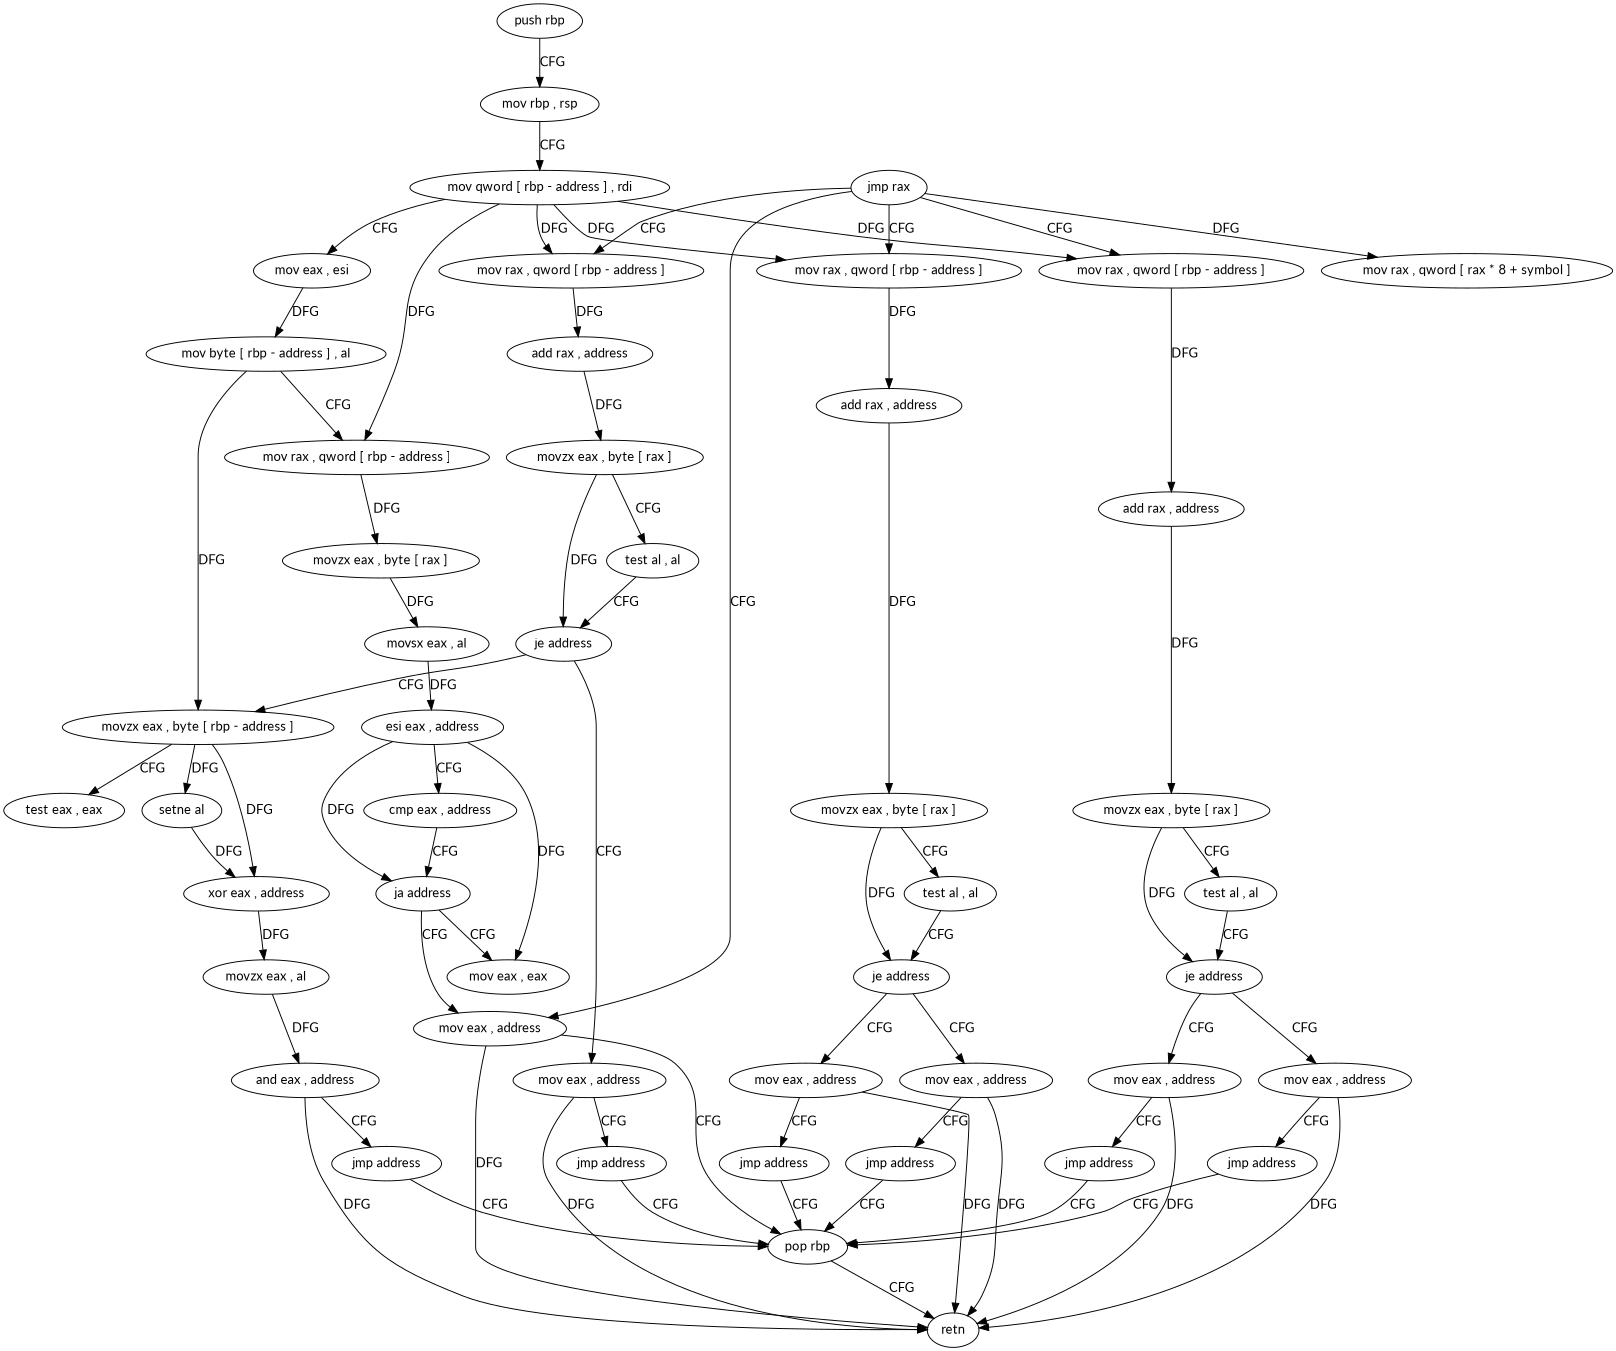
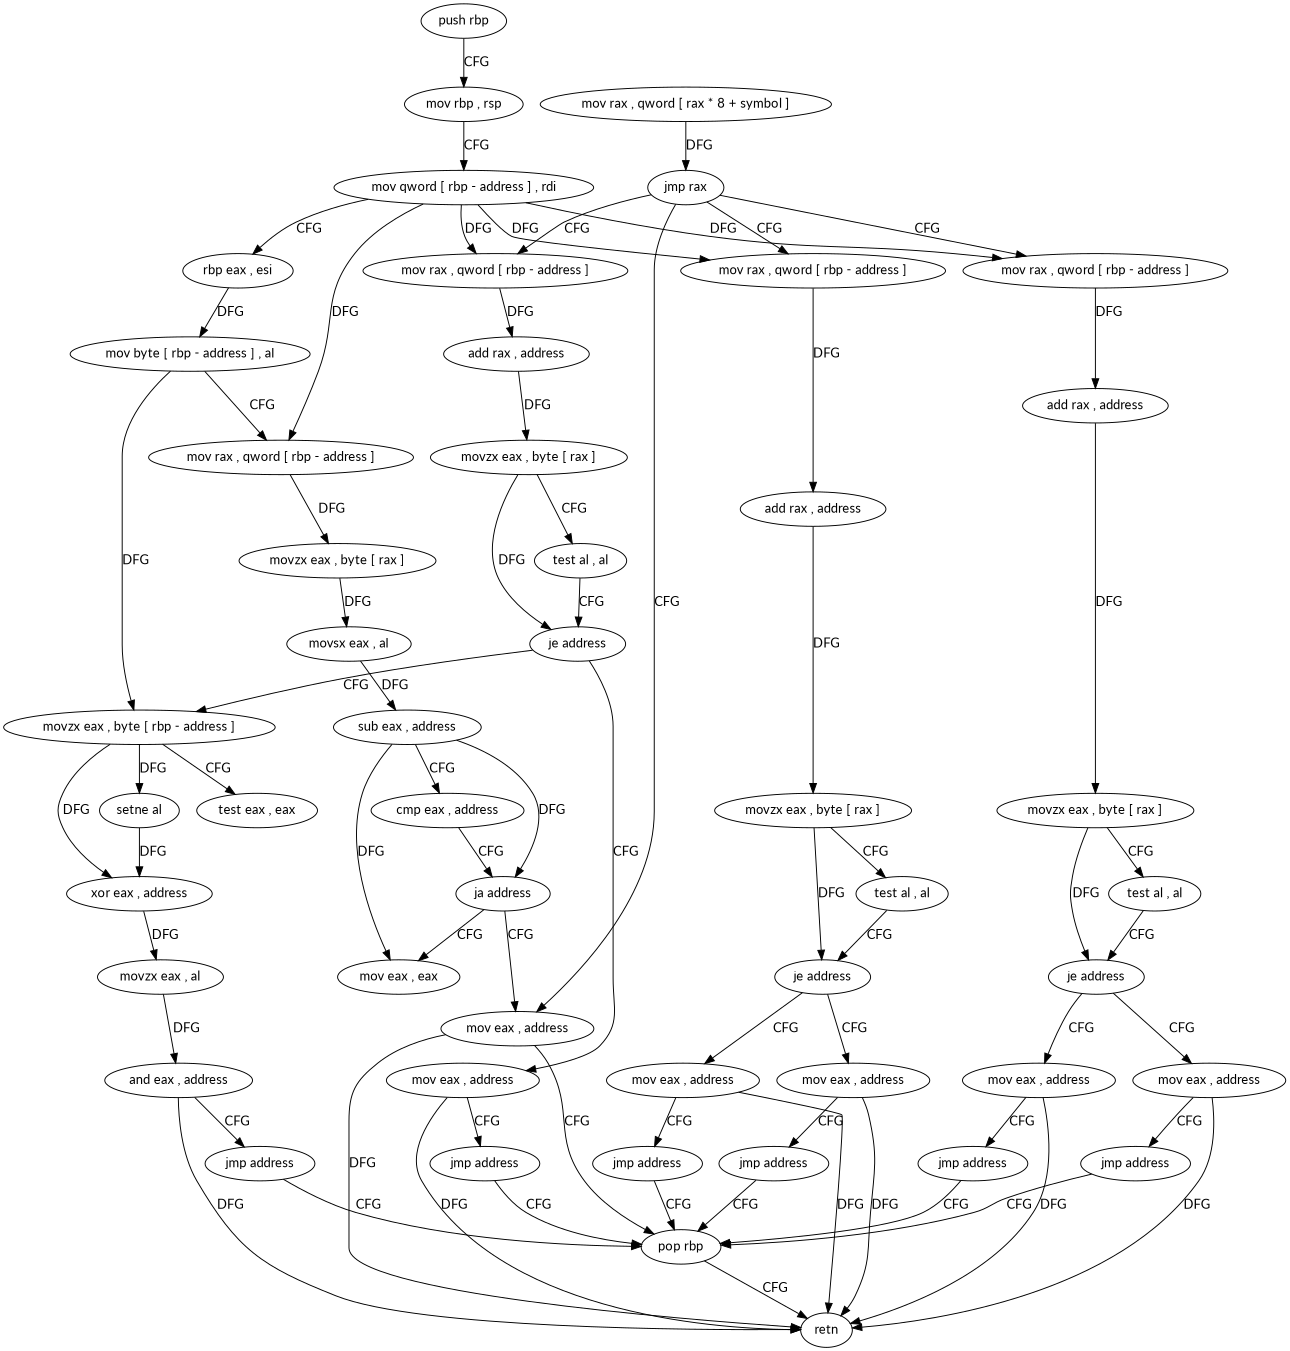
(1146, 225) -> (686, 141)
(312, 271) -> (238, 271)
(433, 727) -> (407, 727)
